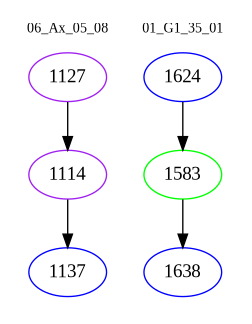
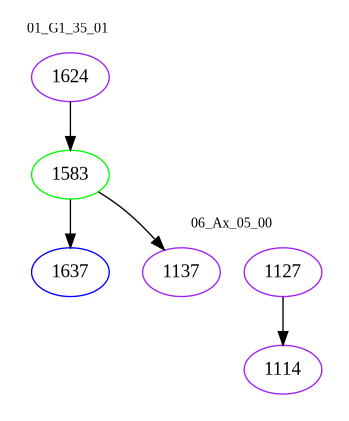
(68, 29) -> (232, 224)
(183, 77) -> (70, 77)
(68, 217) -> (141, 225)
(68, 272) -> (181, 272)
(183, 272) -> (70, 272)
